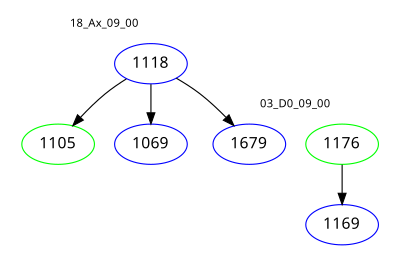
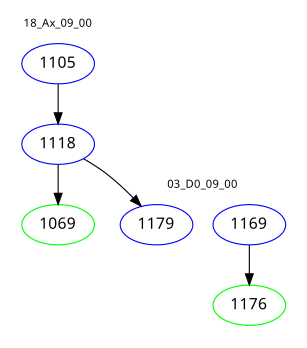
(102, 96) -> (58, 98)
(58, 144) -> (58, 64)
(151, 144) -> (58, 225)
(249, 144) -> (157, 225)
(342, 179) -> (249, 259)
